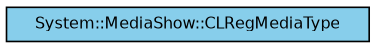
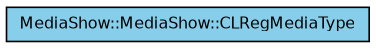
(188, 24) -> (188, 24)
